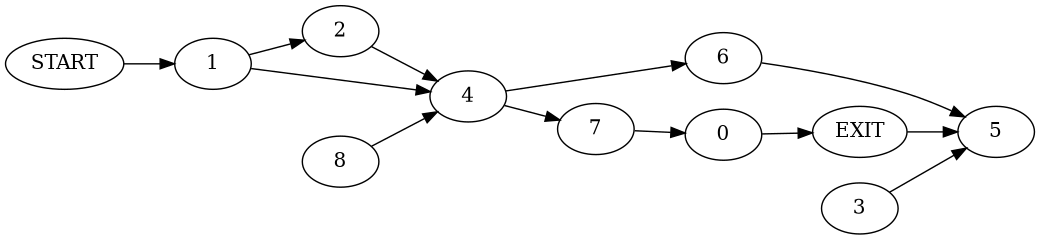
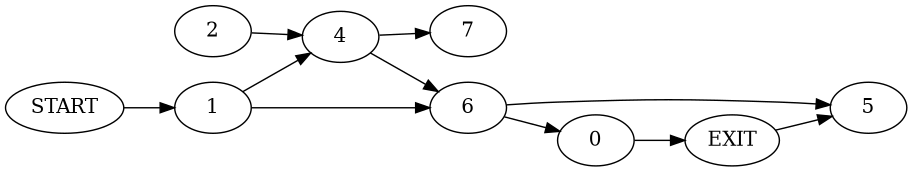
(270, 49) -> (334, 108)
(653, 132) -> (525, 122)
(341, 162) -> none
(860, 208) -> none
